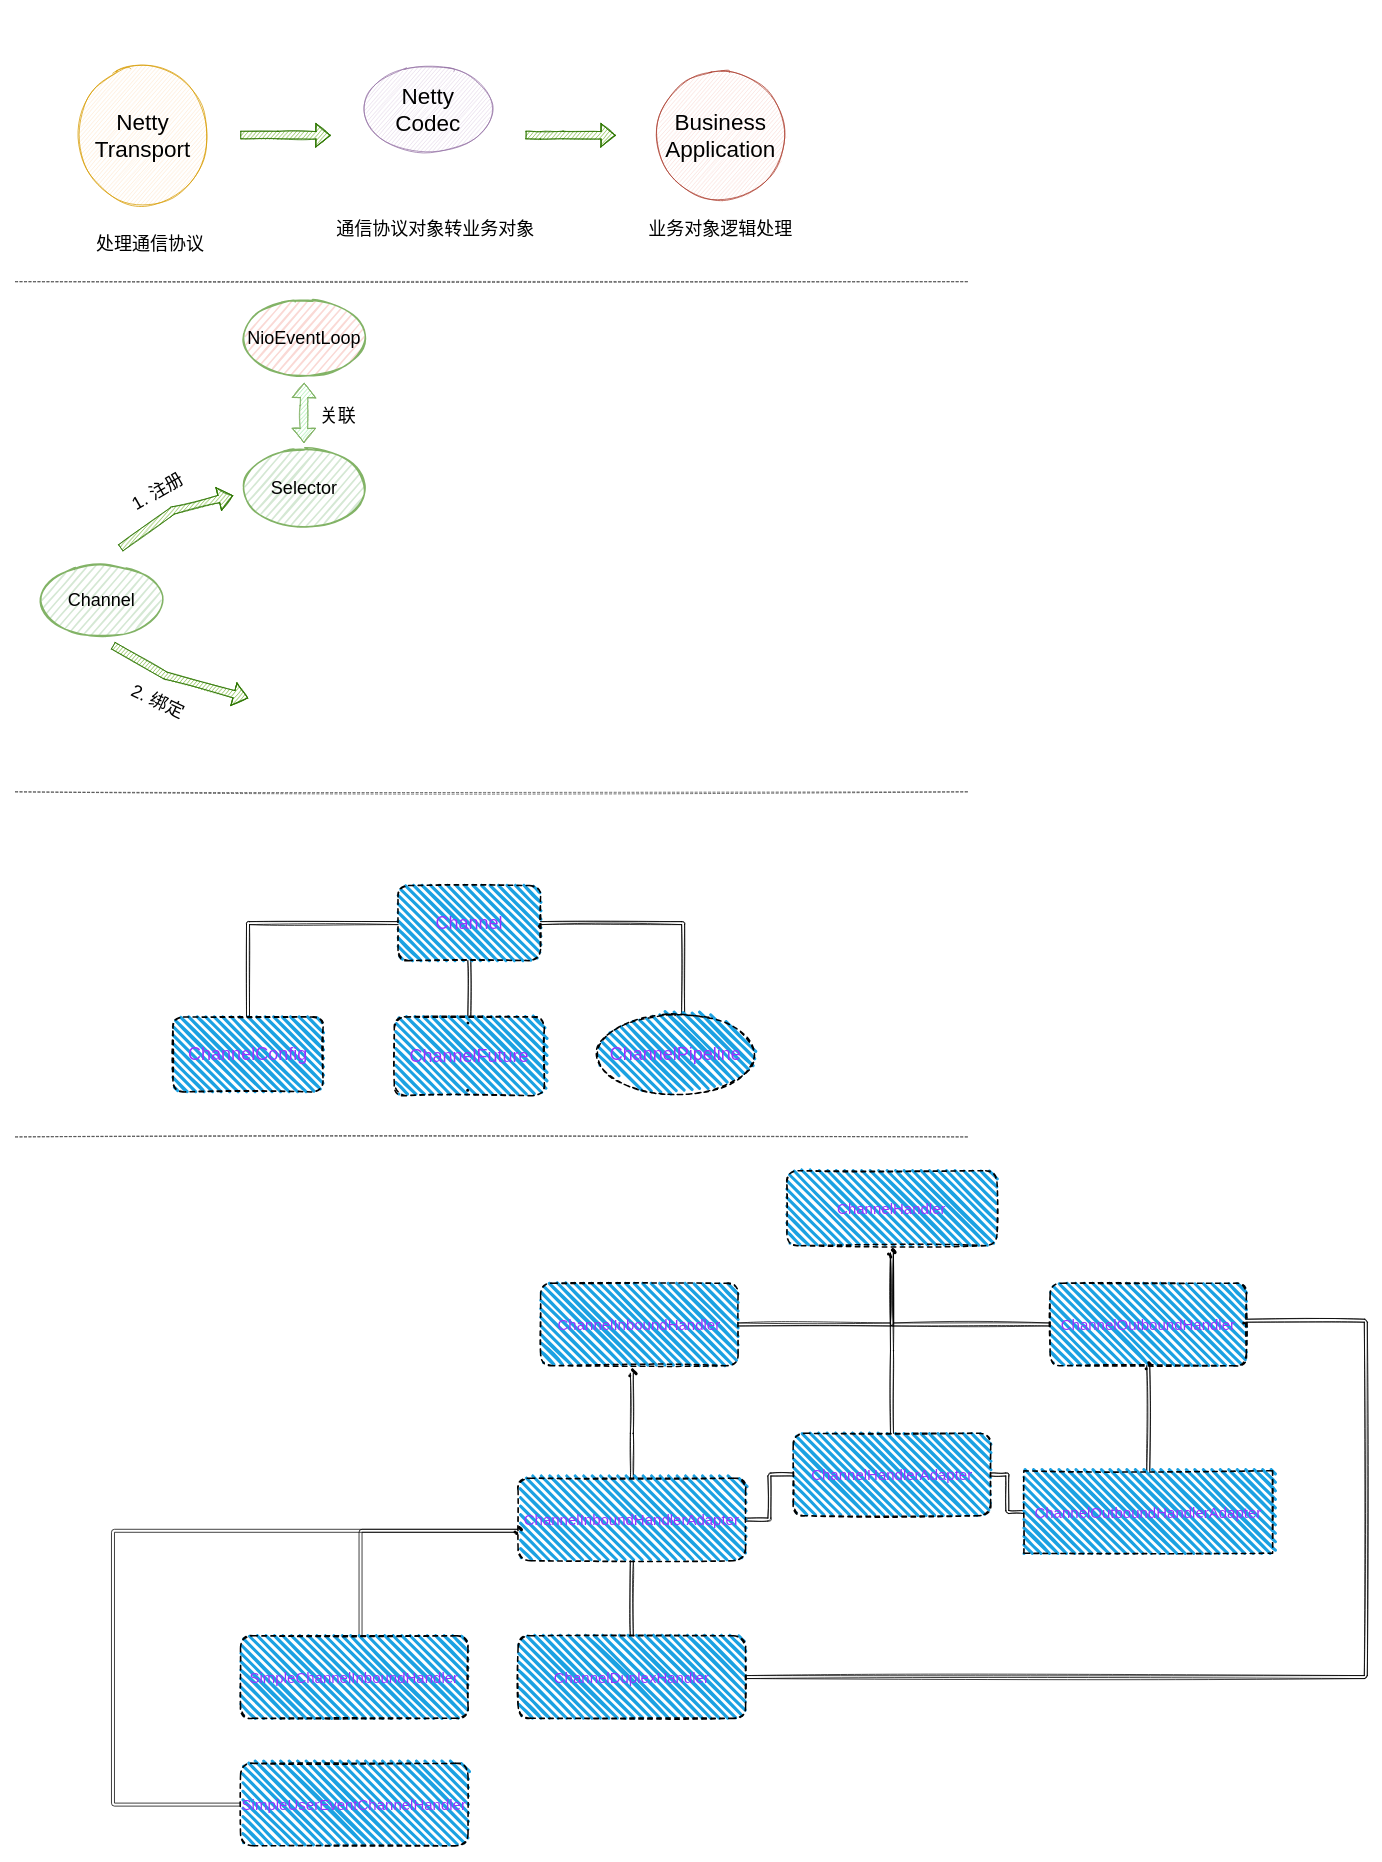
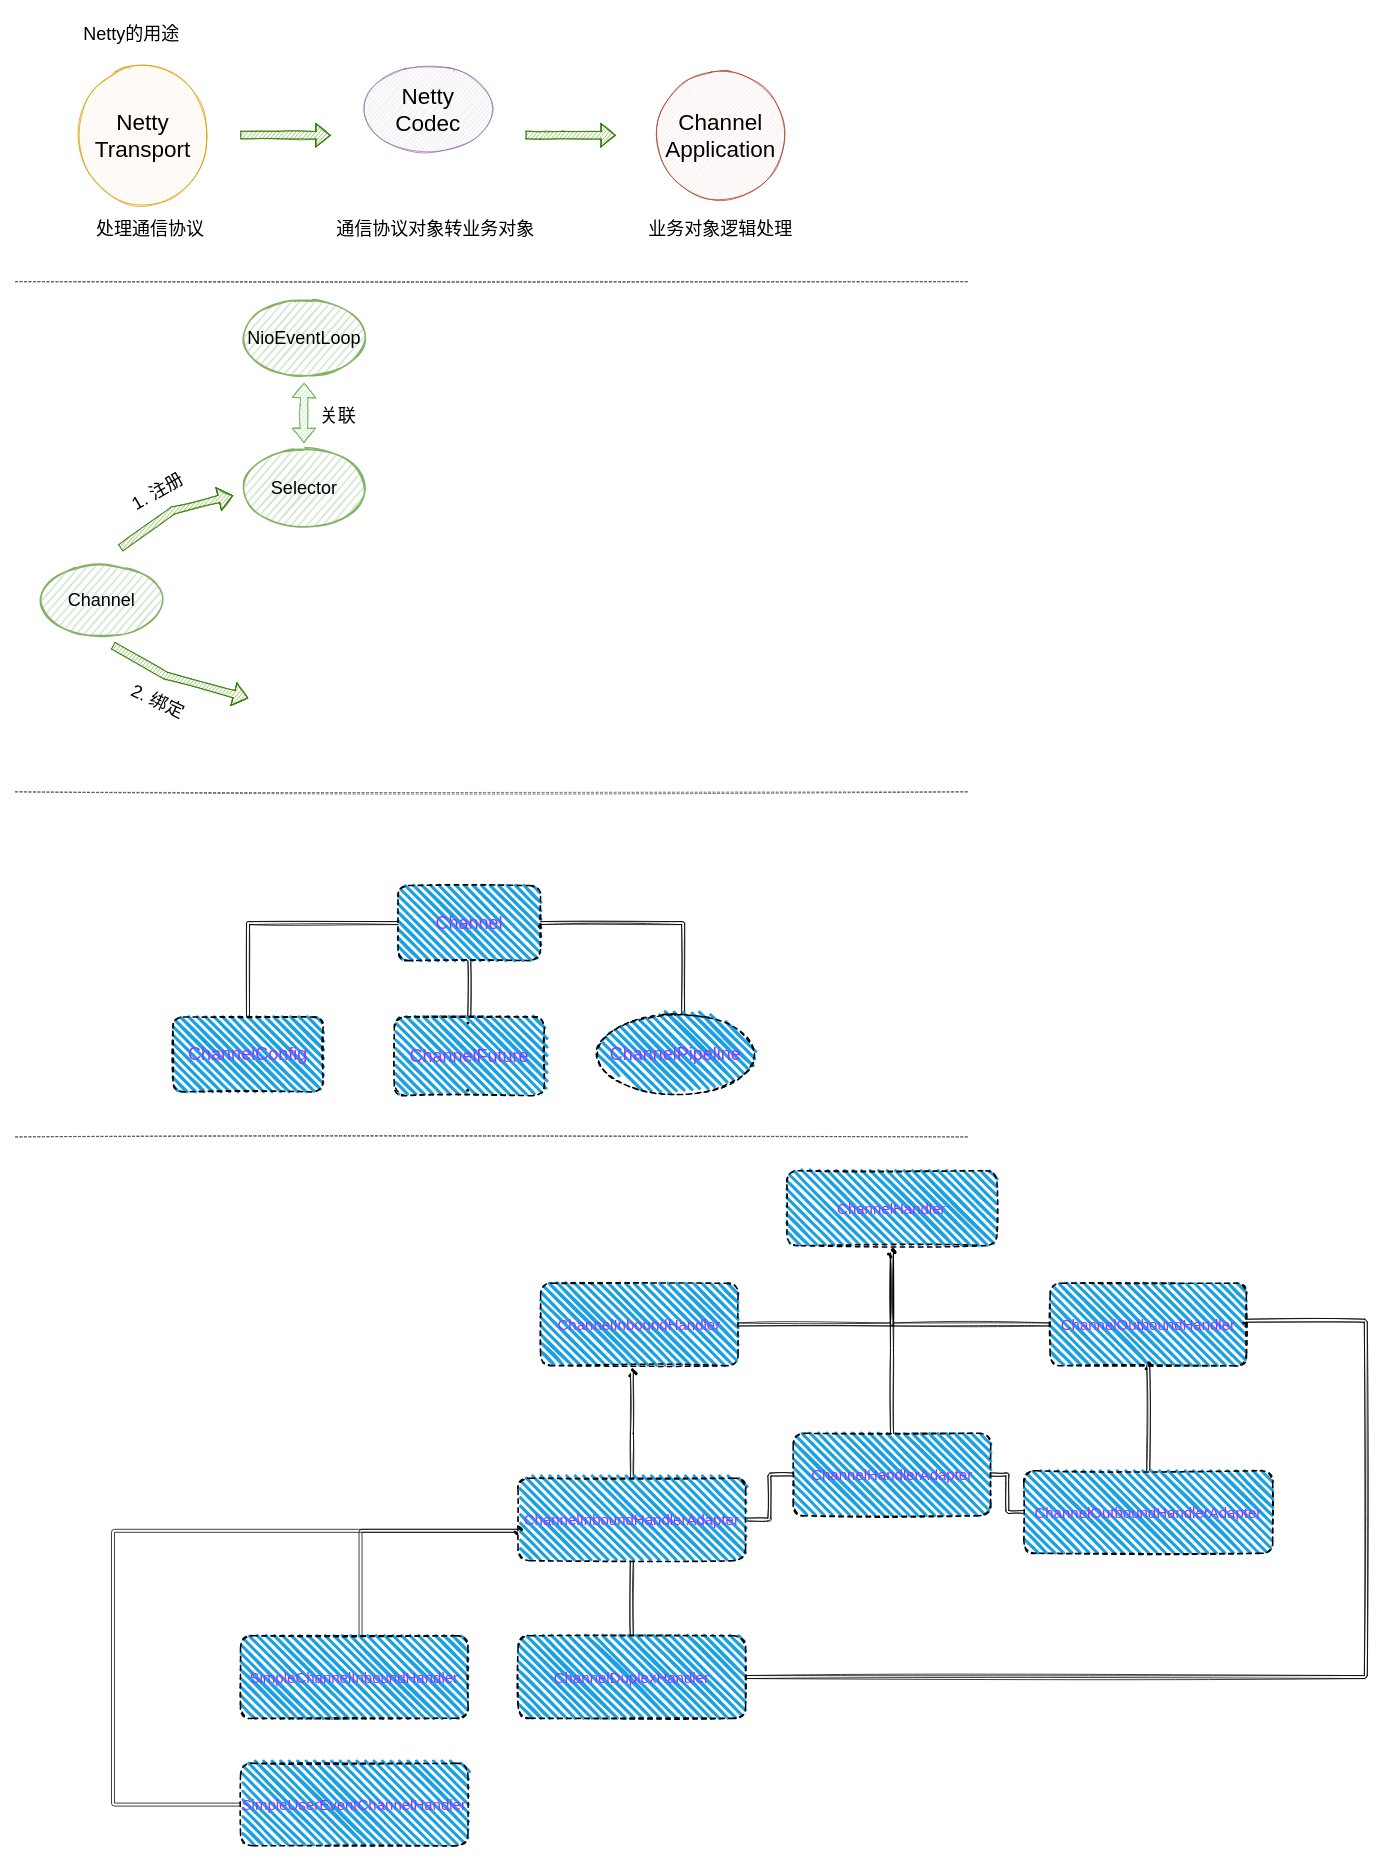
none -> (132, 34)
(720, 135) -> (720, 135)
(150, 244) -> (150, 229)
(304, 338) -> (304, 338)
(1148, 1512) -> (1148, 1512)
